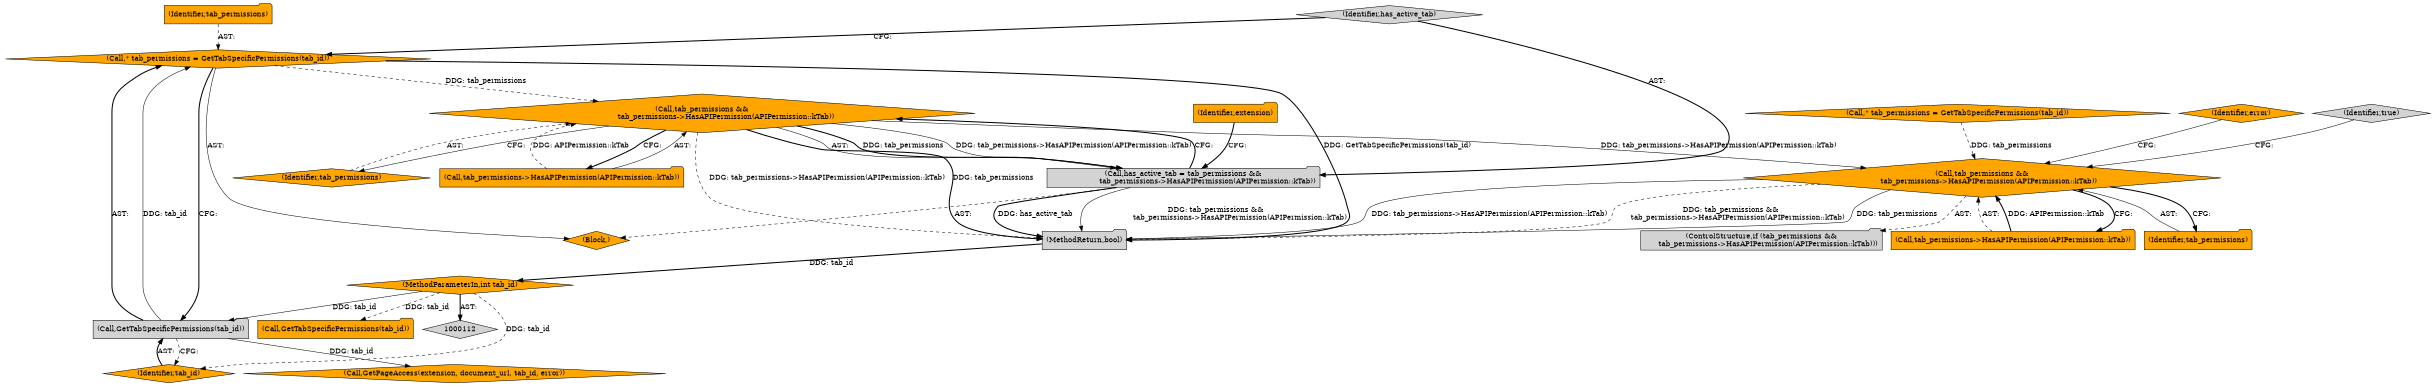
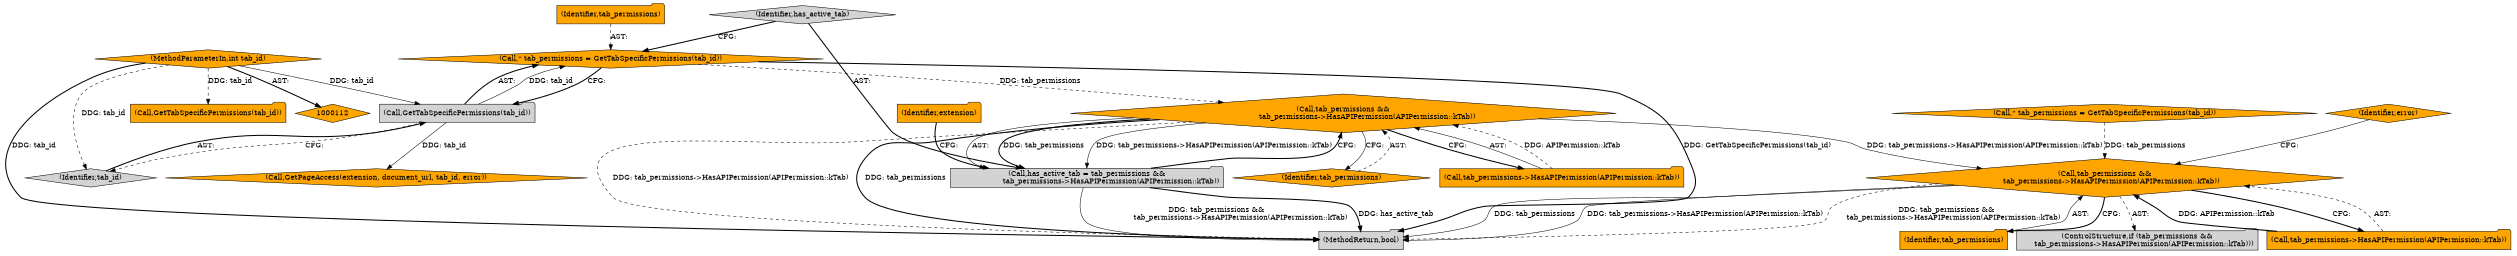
(2371, 113) -> none
(596, 240) -> none
(782, 262) -> (556, 225)
(460, 329) -> (333, 113)
(169, 374) -> (91, 178)
